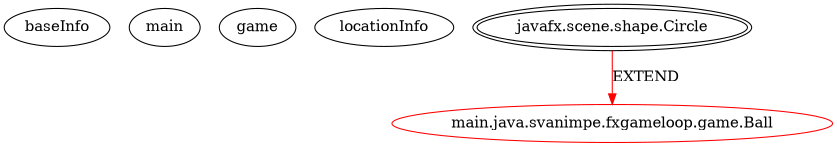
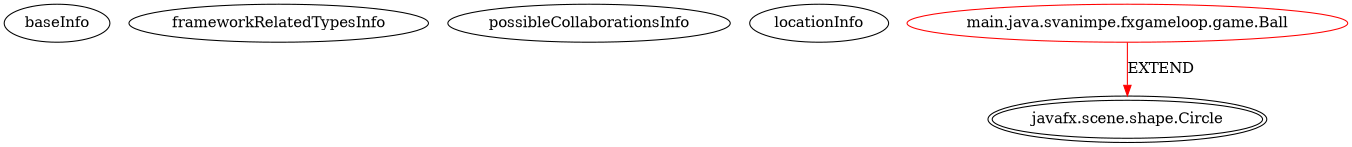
(165, 27) -> (279, 23)
(258, 27) -> (589, 23)
(612, 72) -> (1127, 64)
